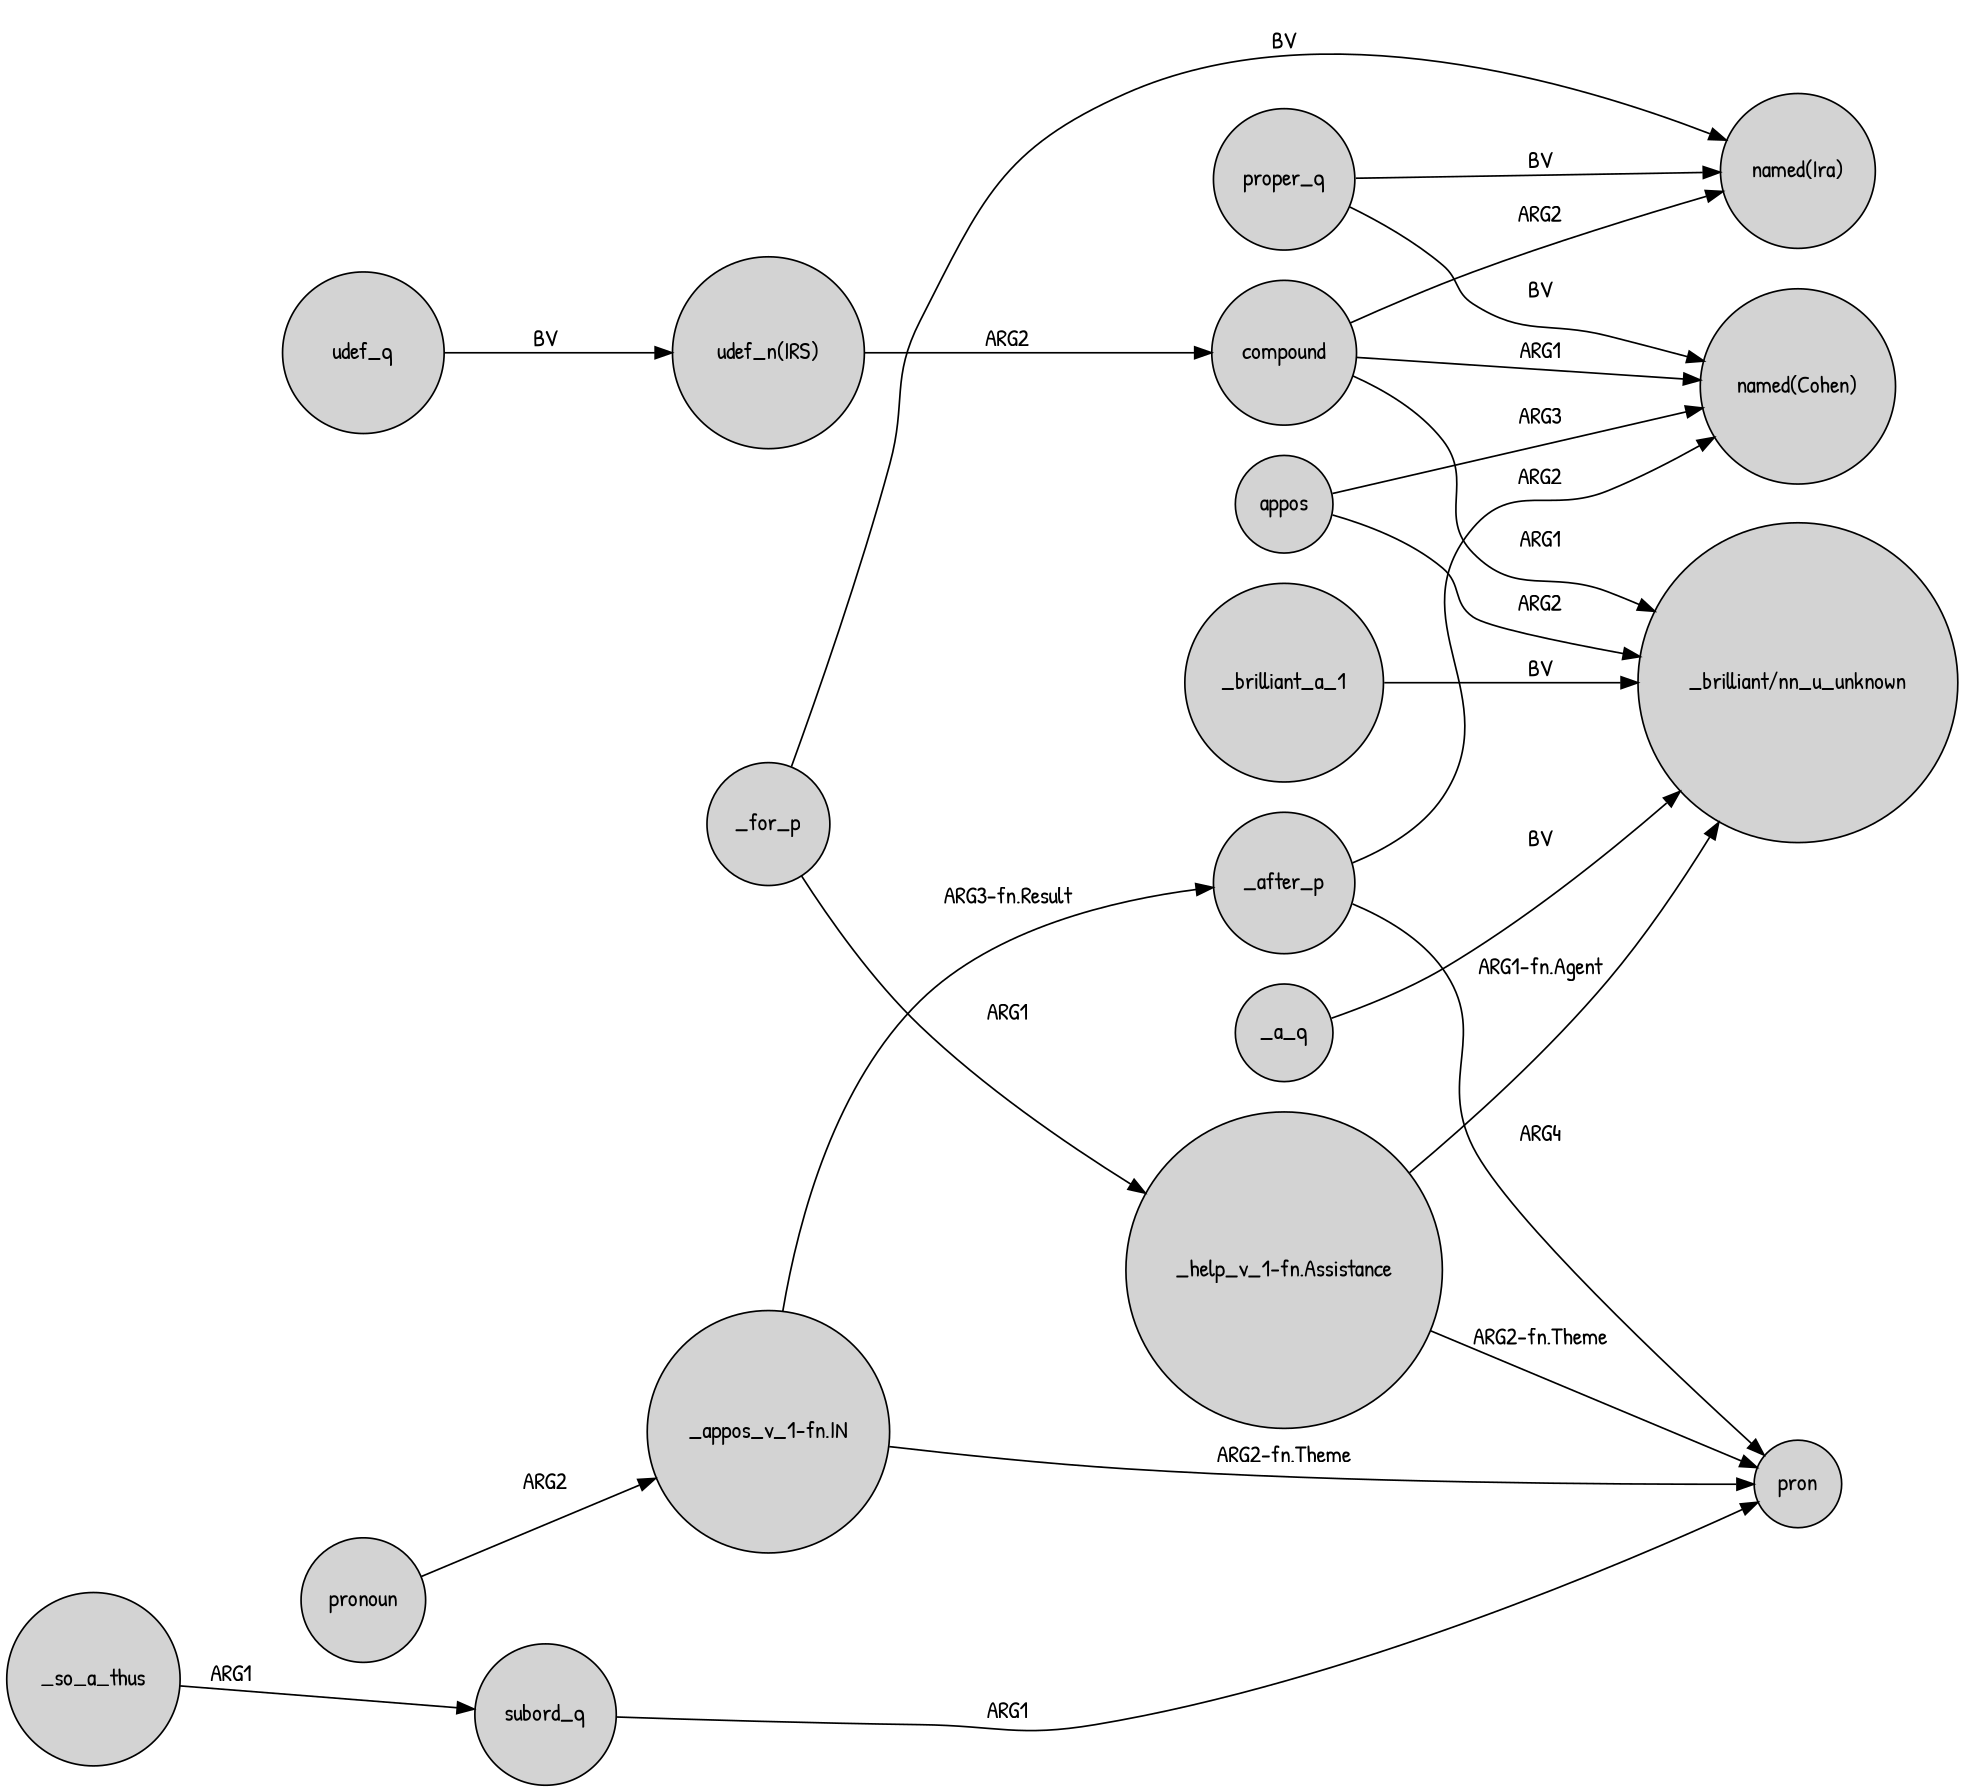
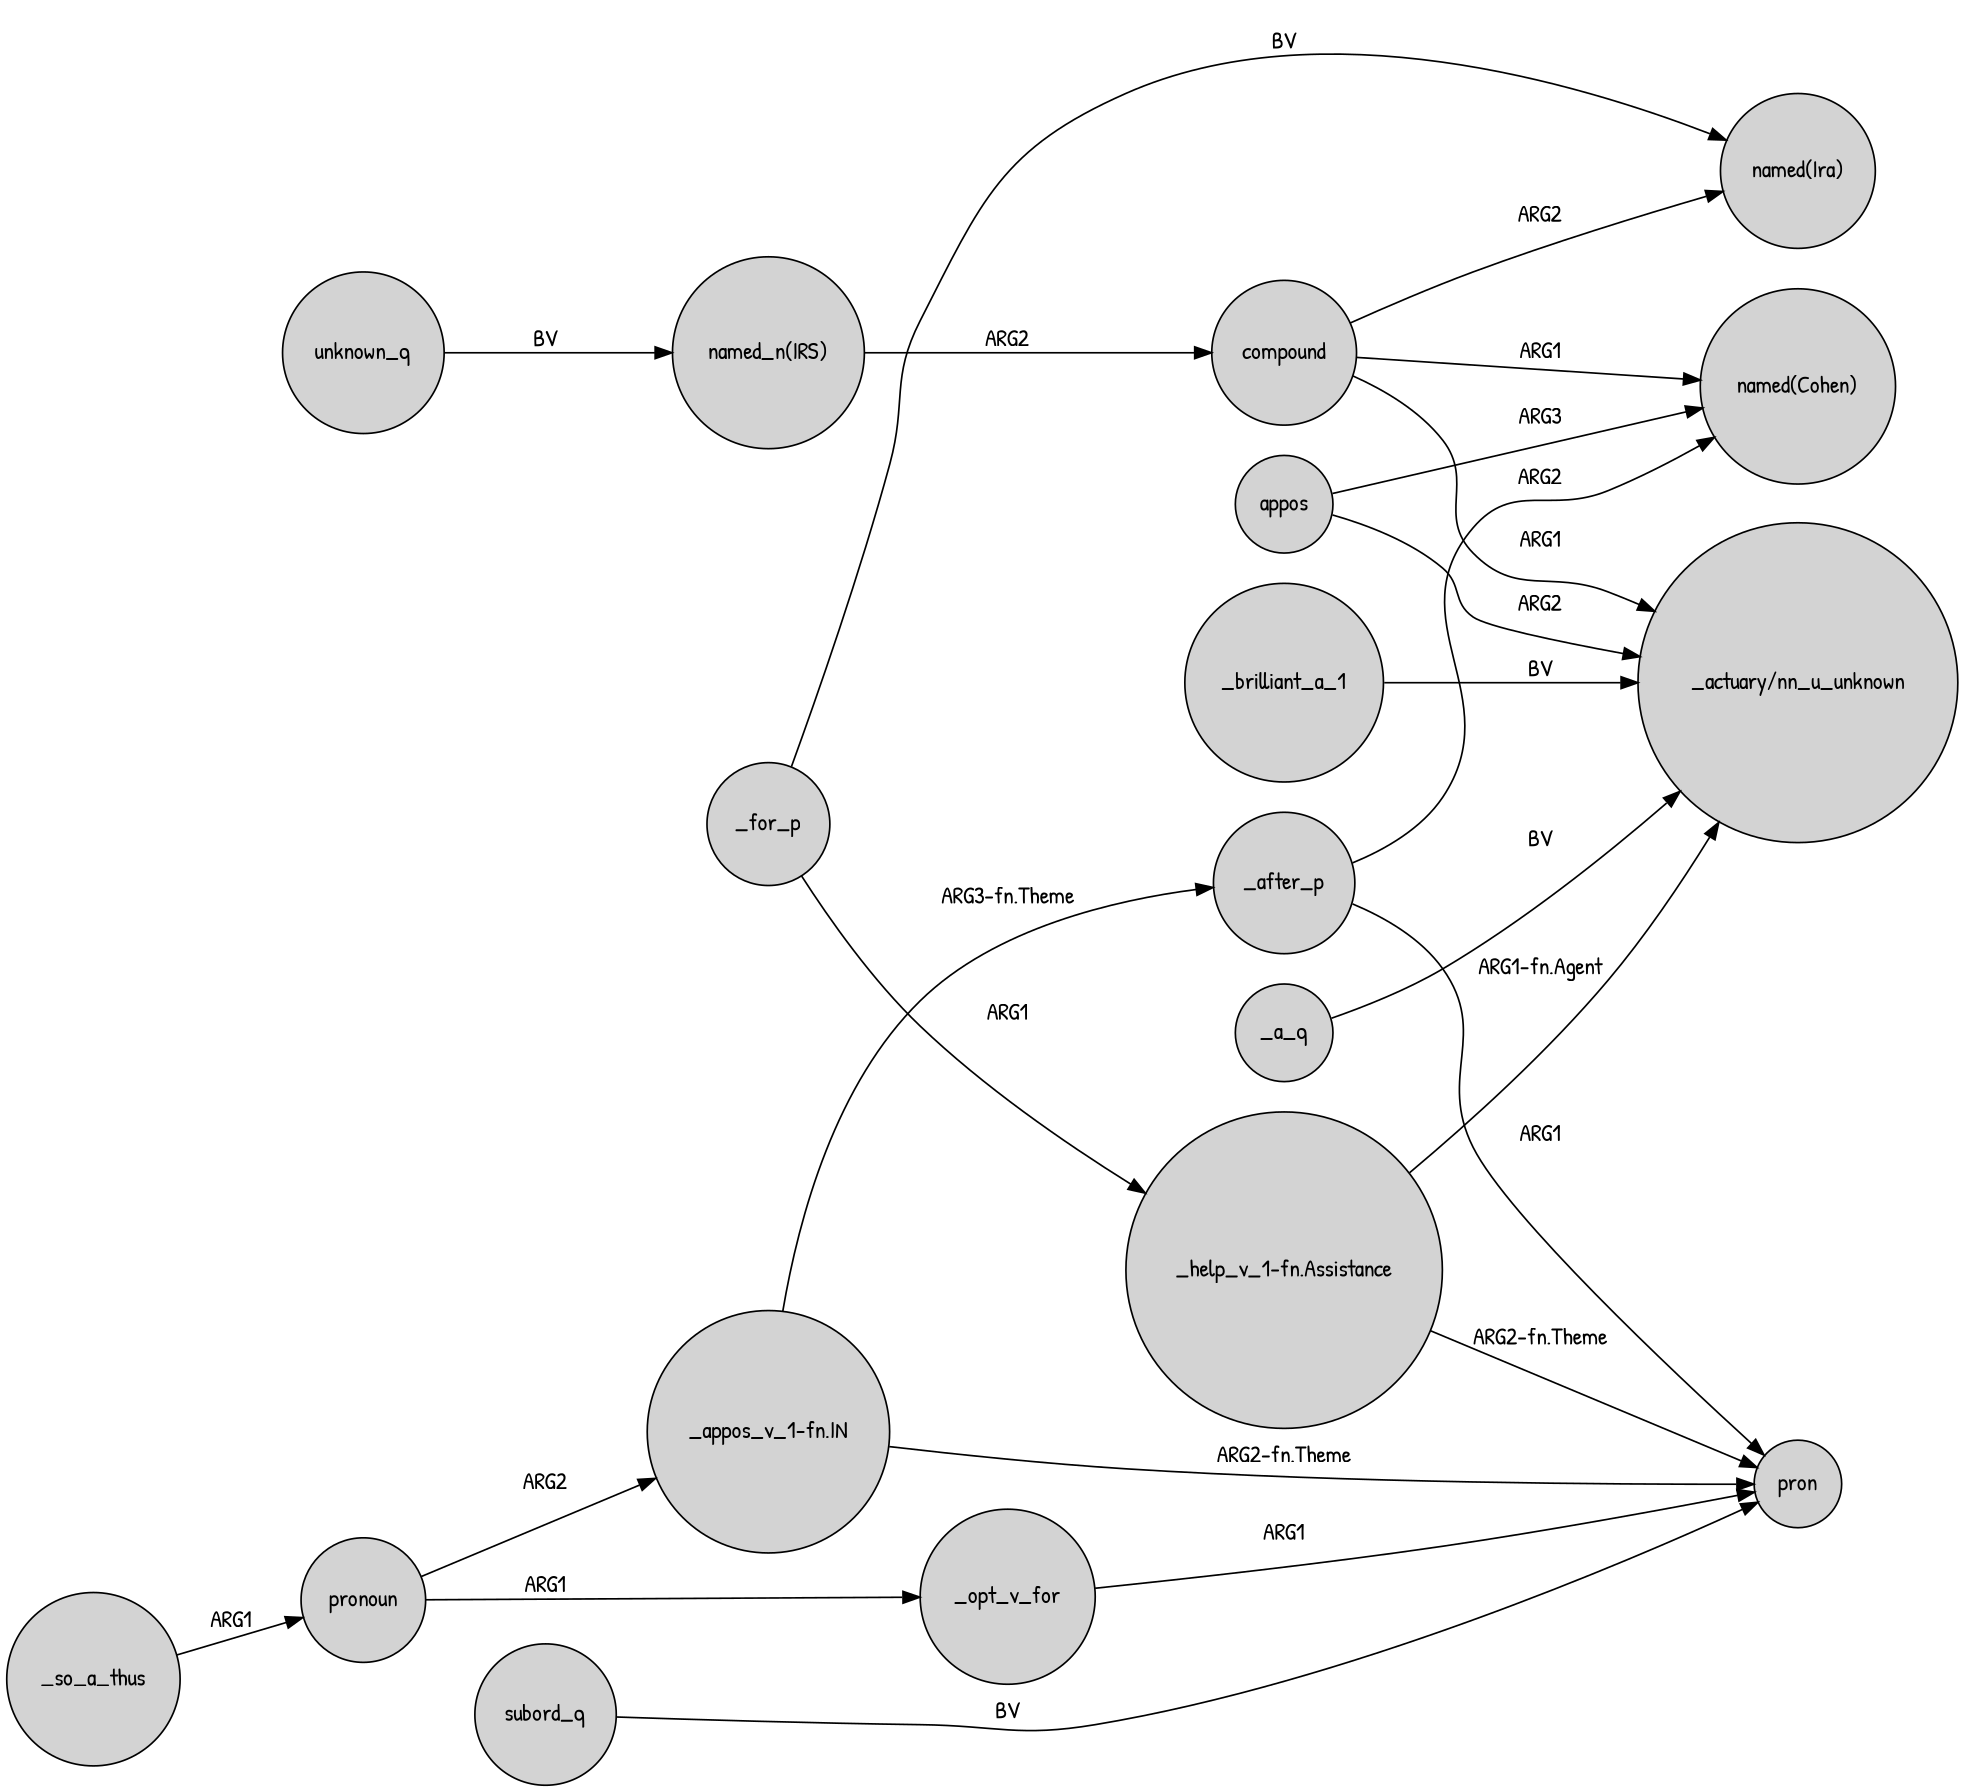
(1284, 179) -> none
(363, 353) -> (363, 353)
(768, 353) -> (768, 353)
(1798, 683) -> (1798, 683)
(1008, 897) -> (1008, 897)
(1540, 1135) -> (1540, 1135)
none -> (1008, 1597)
(319, 1697) -> (232, 1639)
(1008, 1712) -> (1008, 1712)
